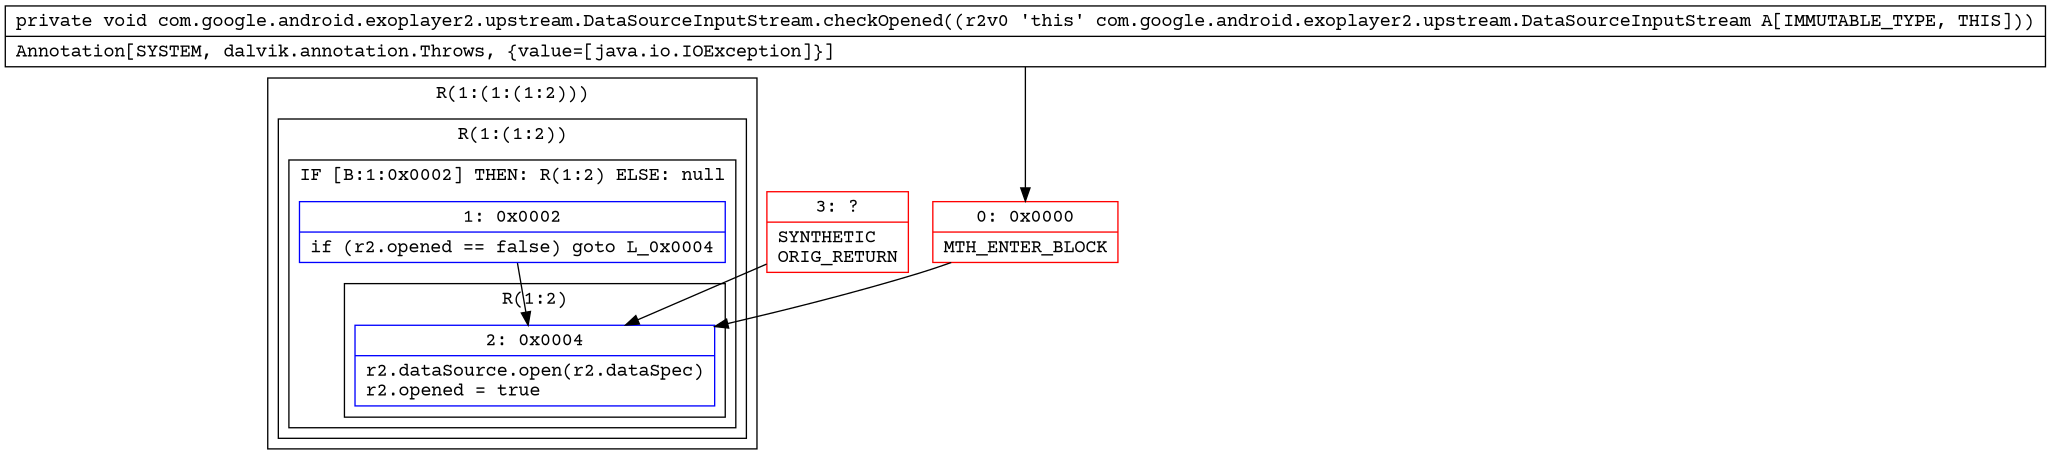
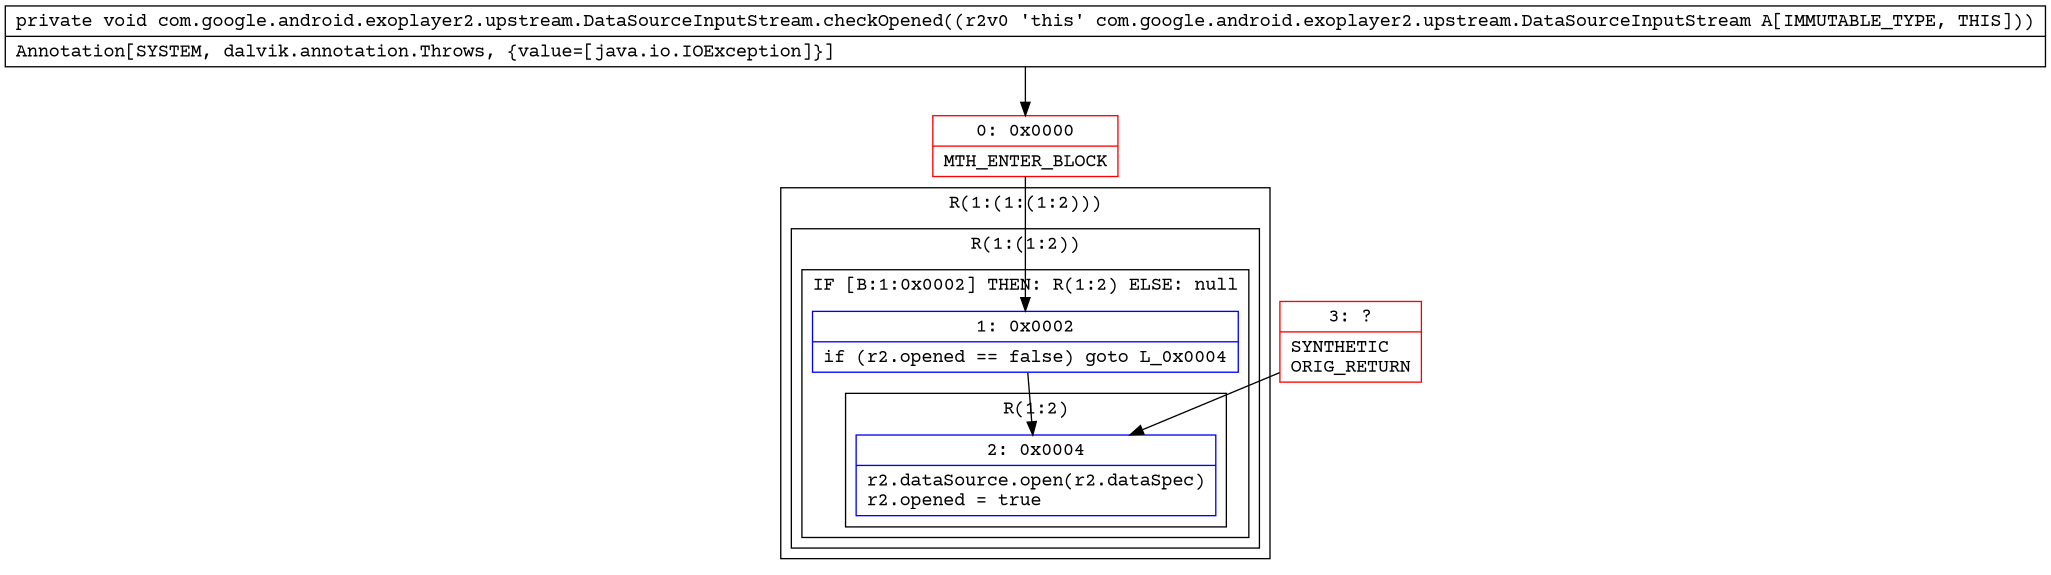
(840, 296) -> (1025, 237)
